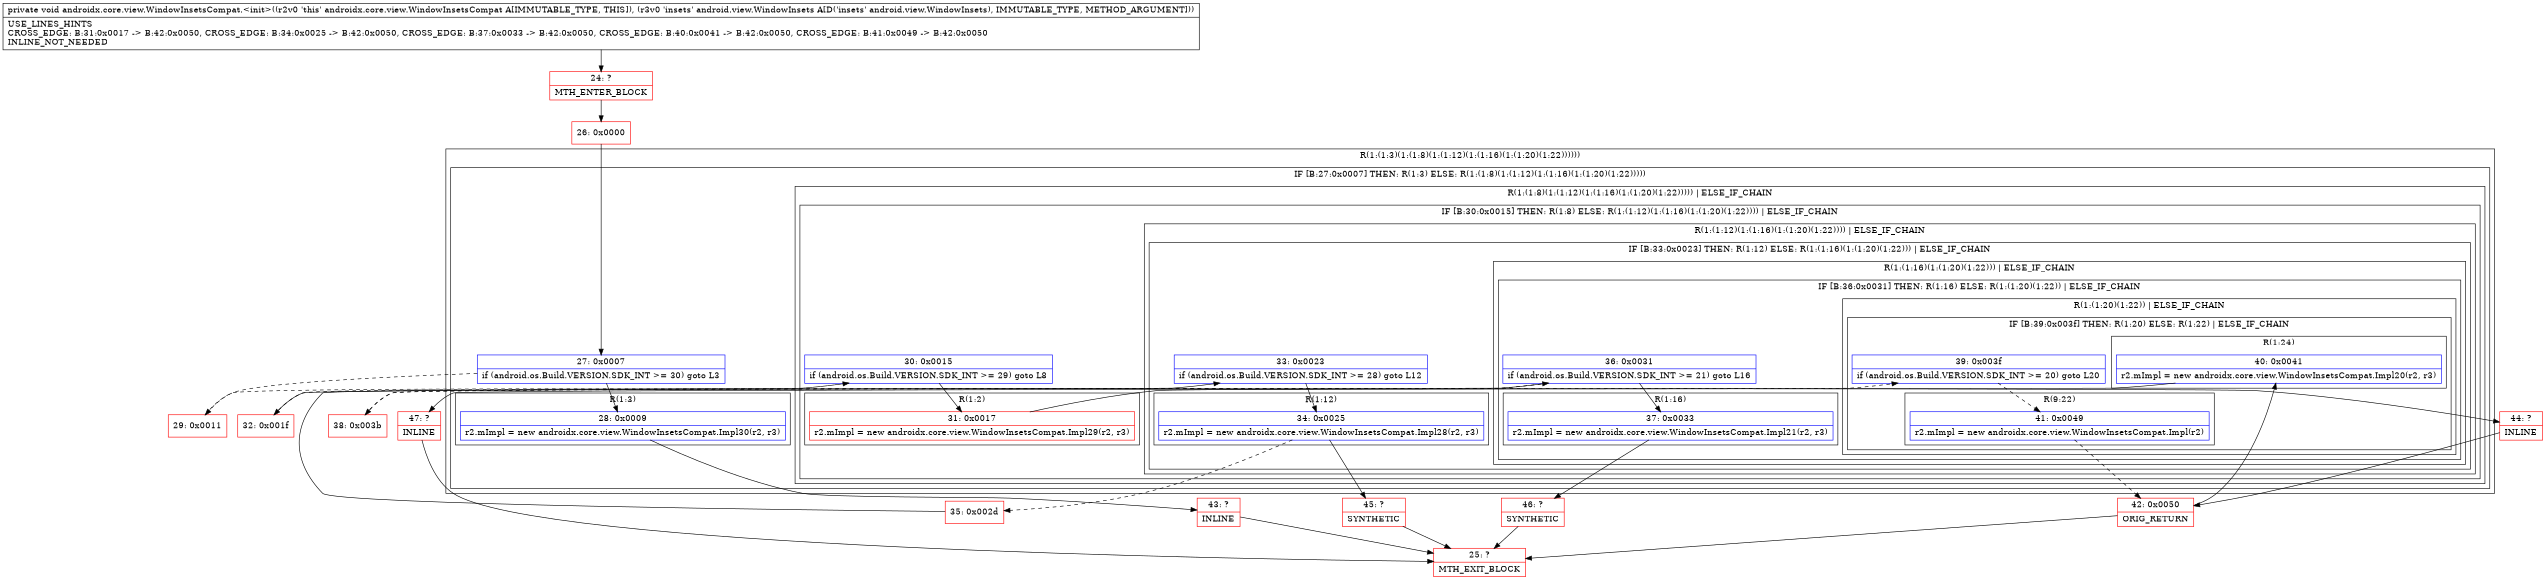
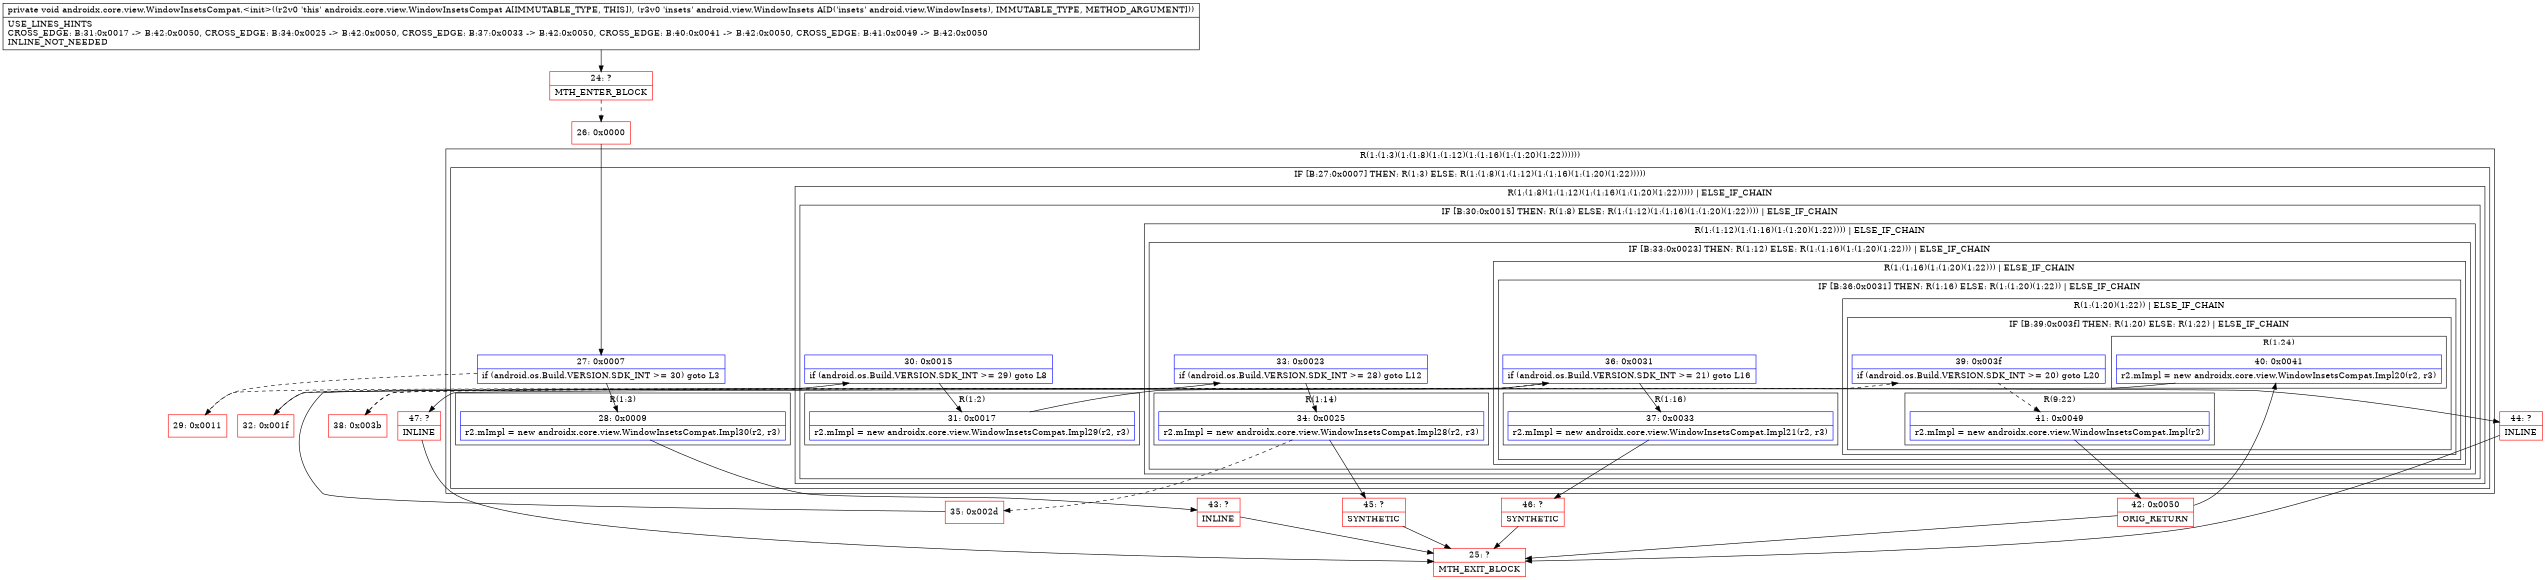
(601, 108) -> (601, 108)
(1321, 400) -> (1321, 400)
(972, 426) -> (972, 426)
(2105, 467) -> (2105, 467)
(2351, 472) -> (2023, 543)
